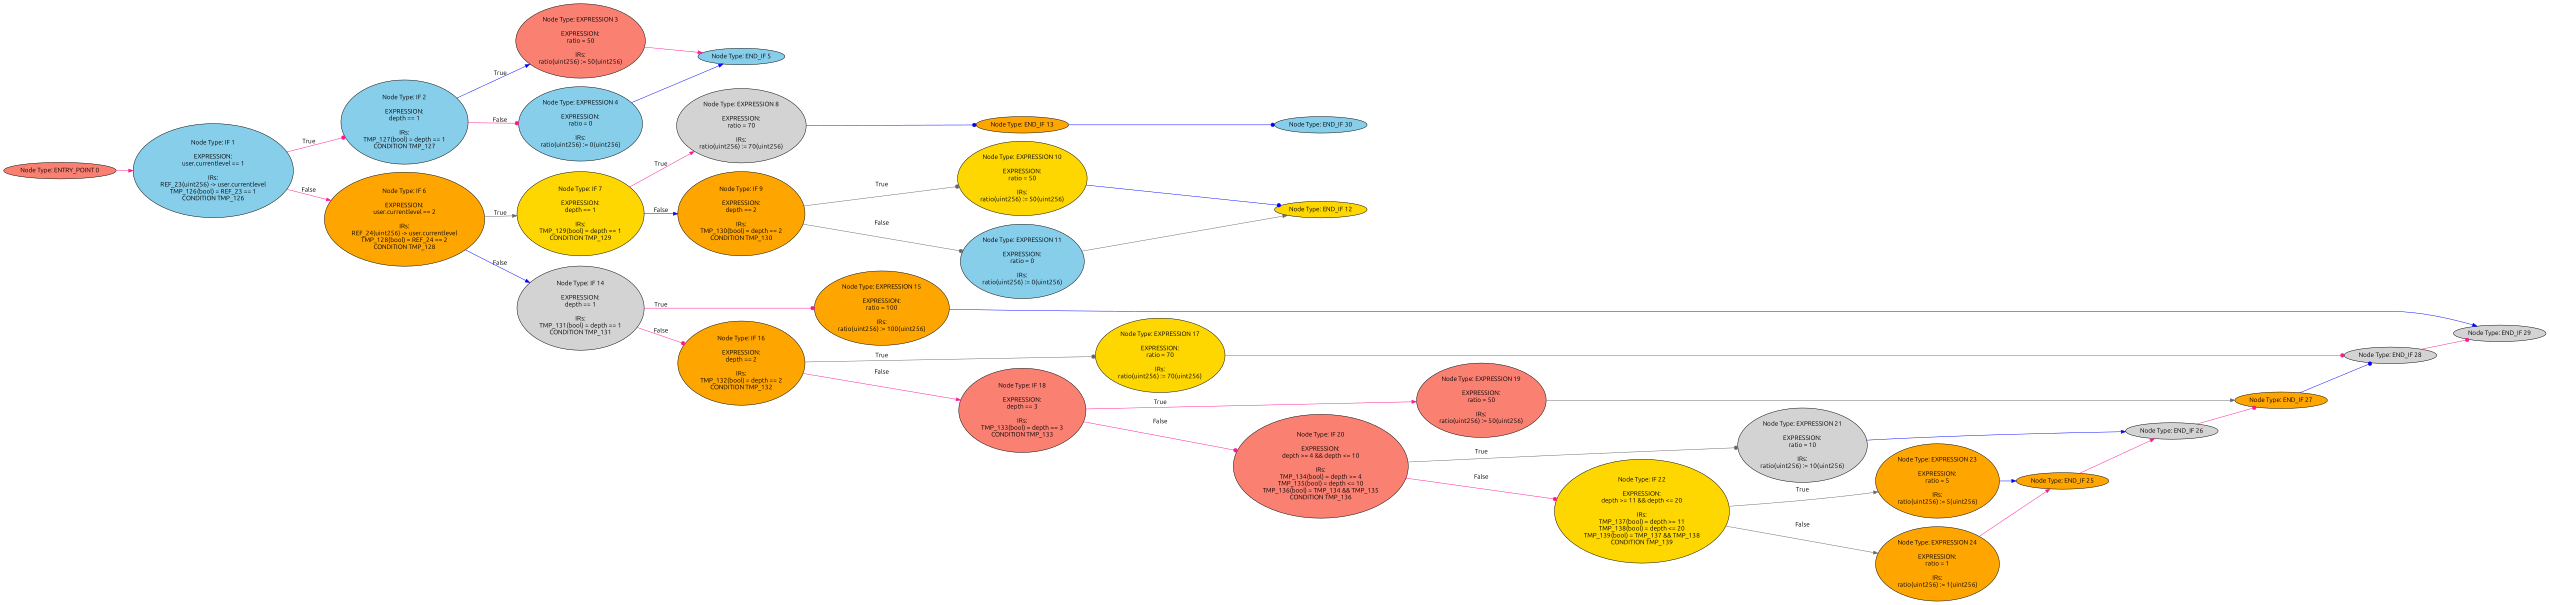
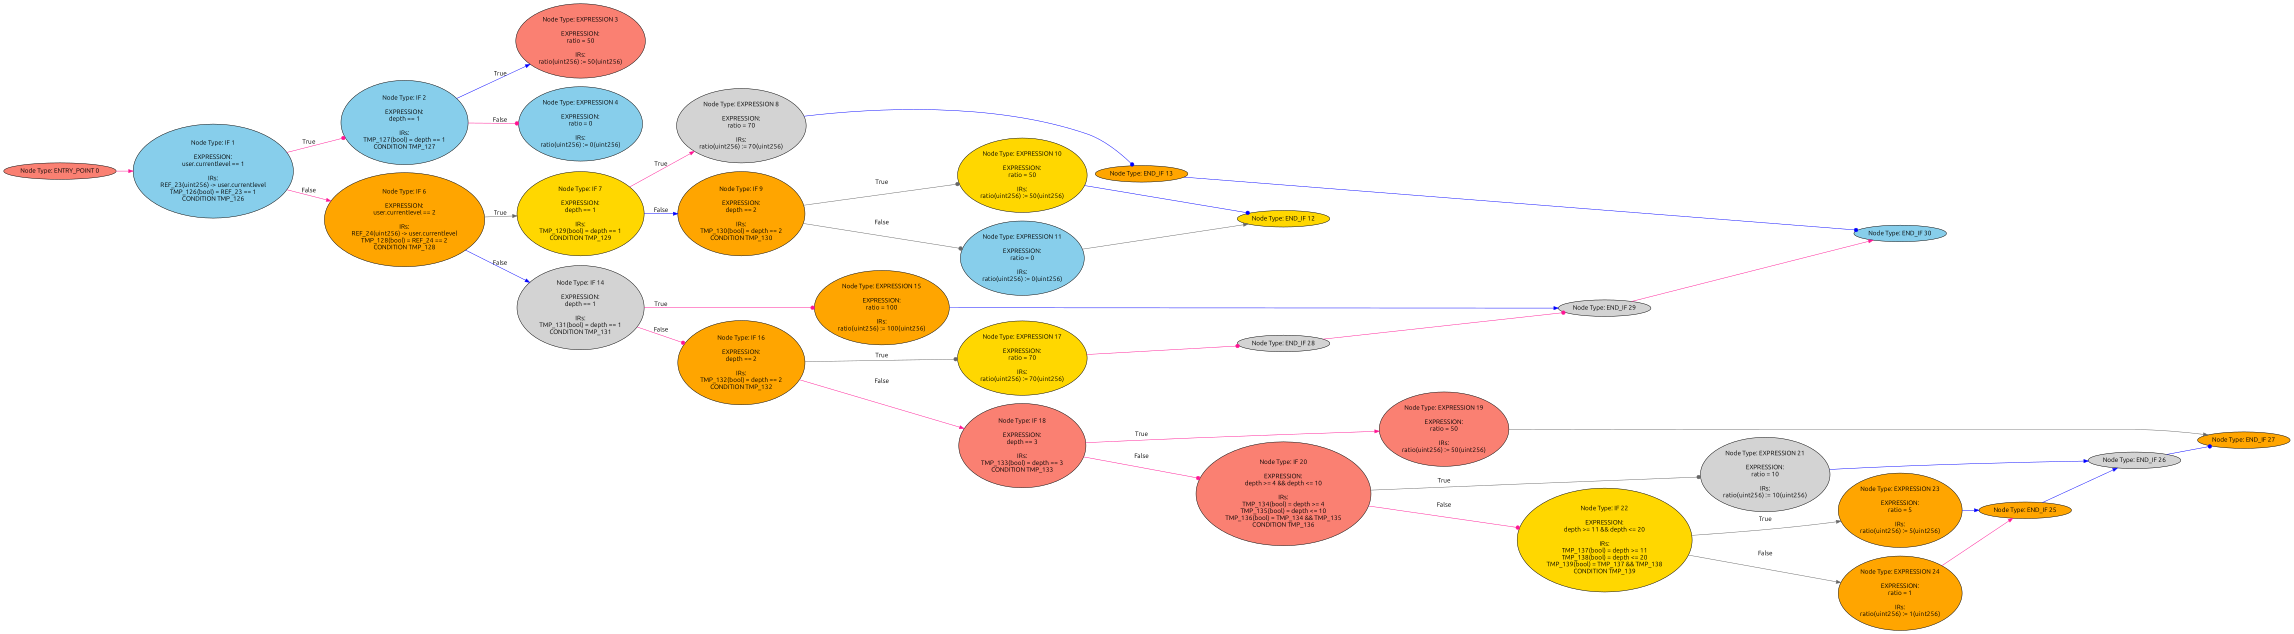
(741, 57) -> none
none -> (1750, 271)
(2334, 379) -> none
(2225, 416) -> (2187, 451)
(2115, 457) -> (2078, 486)
